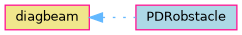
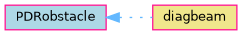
(119, 17) -> (136, 17)
